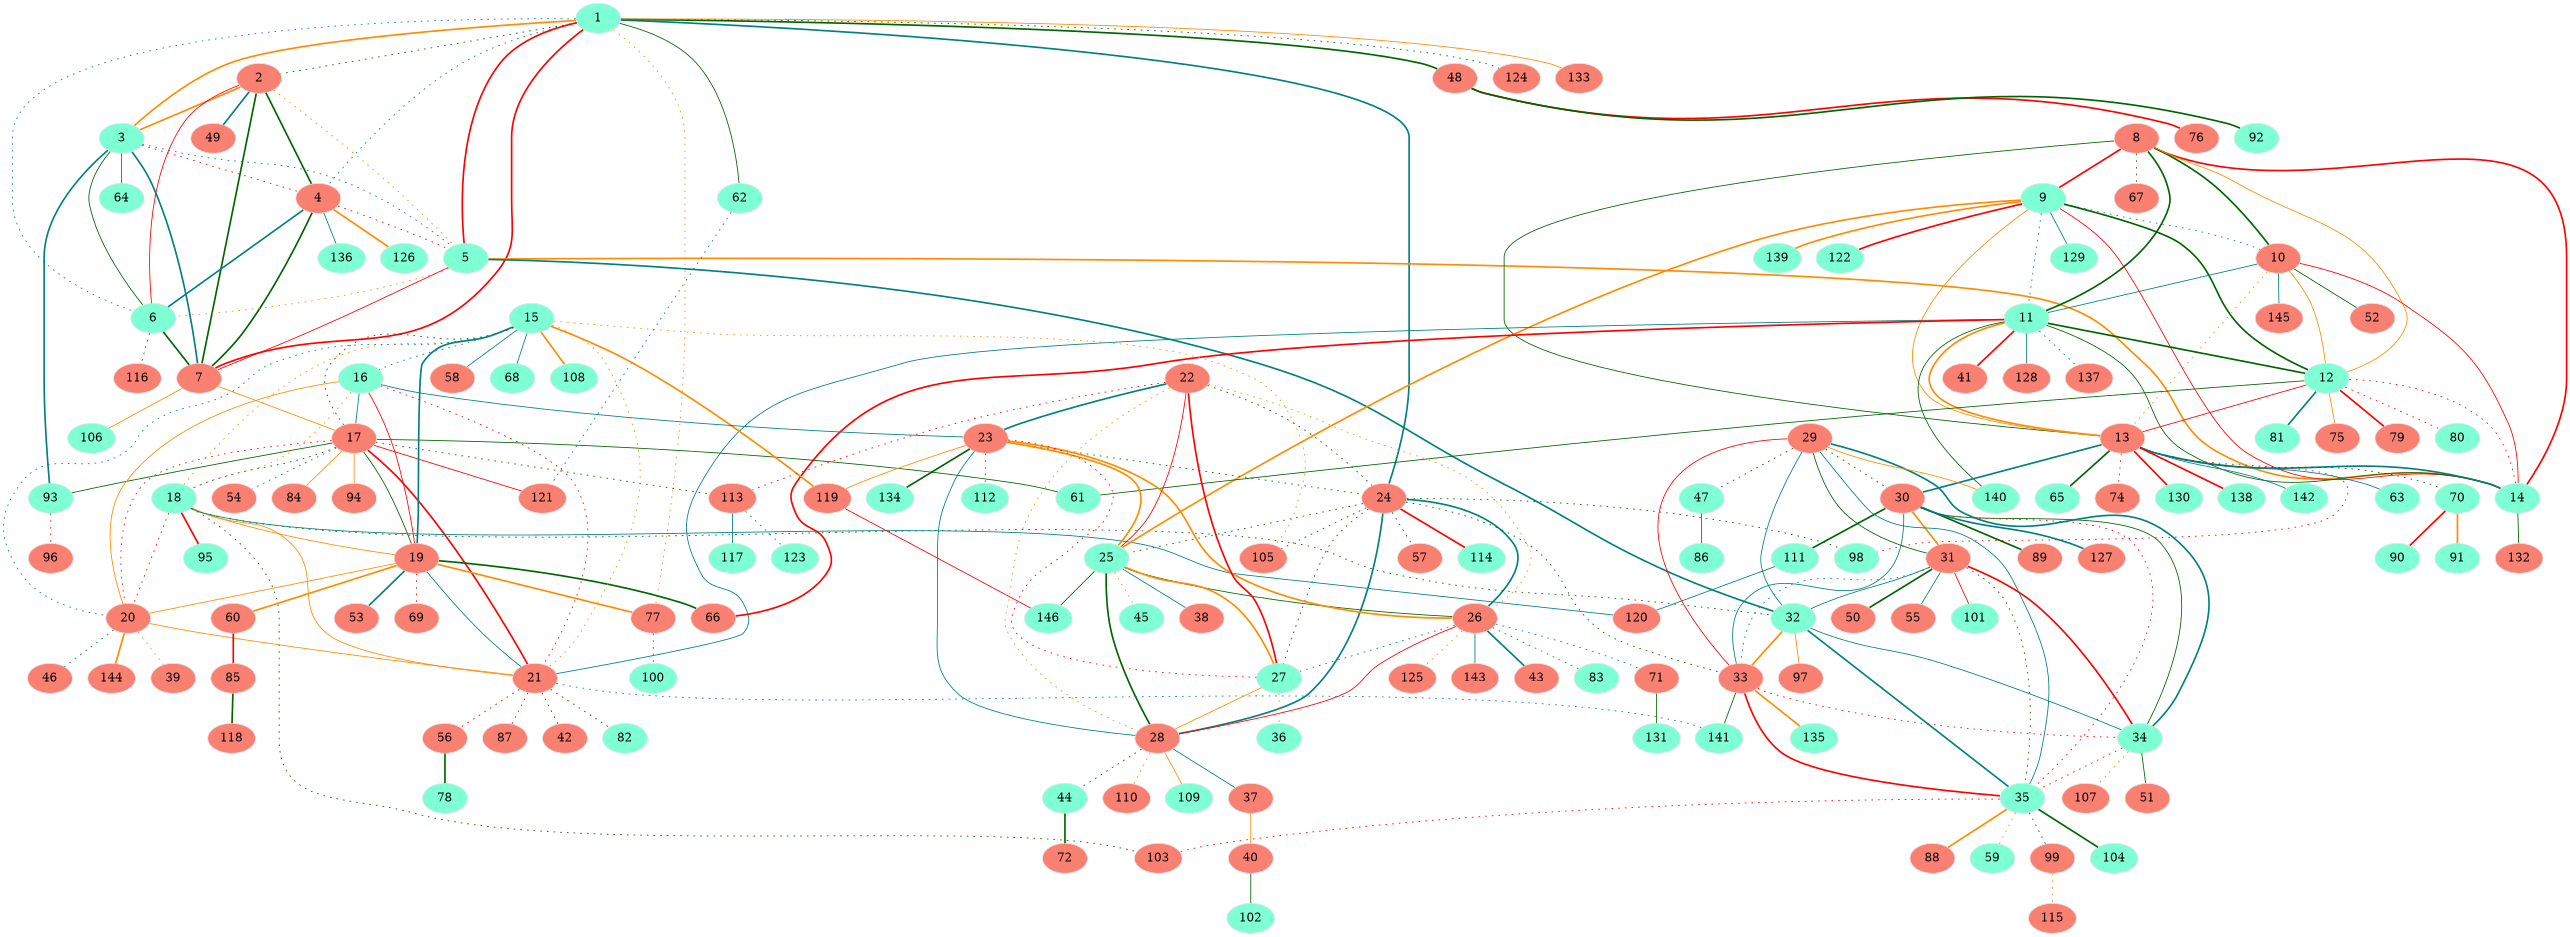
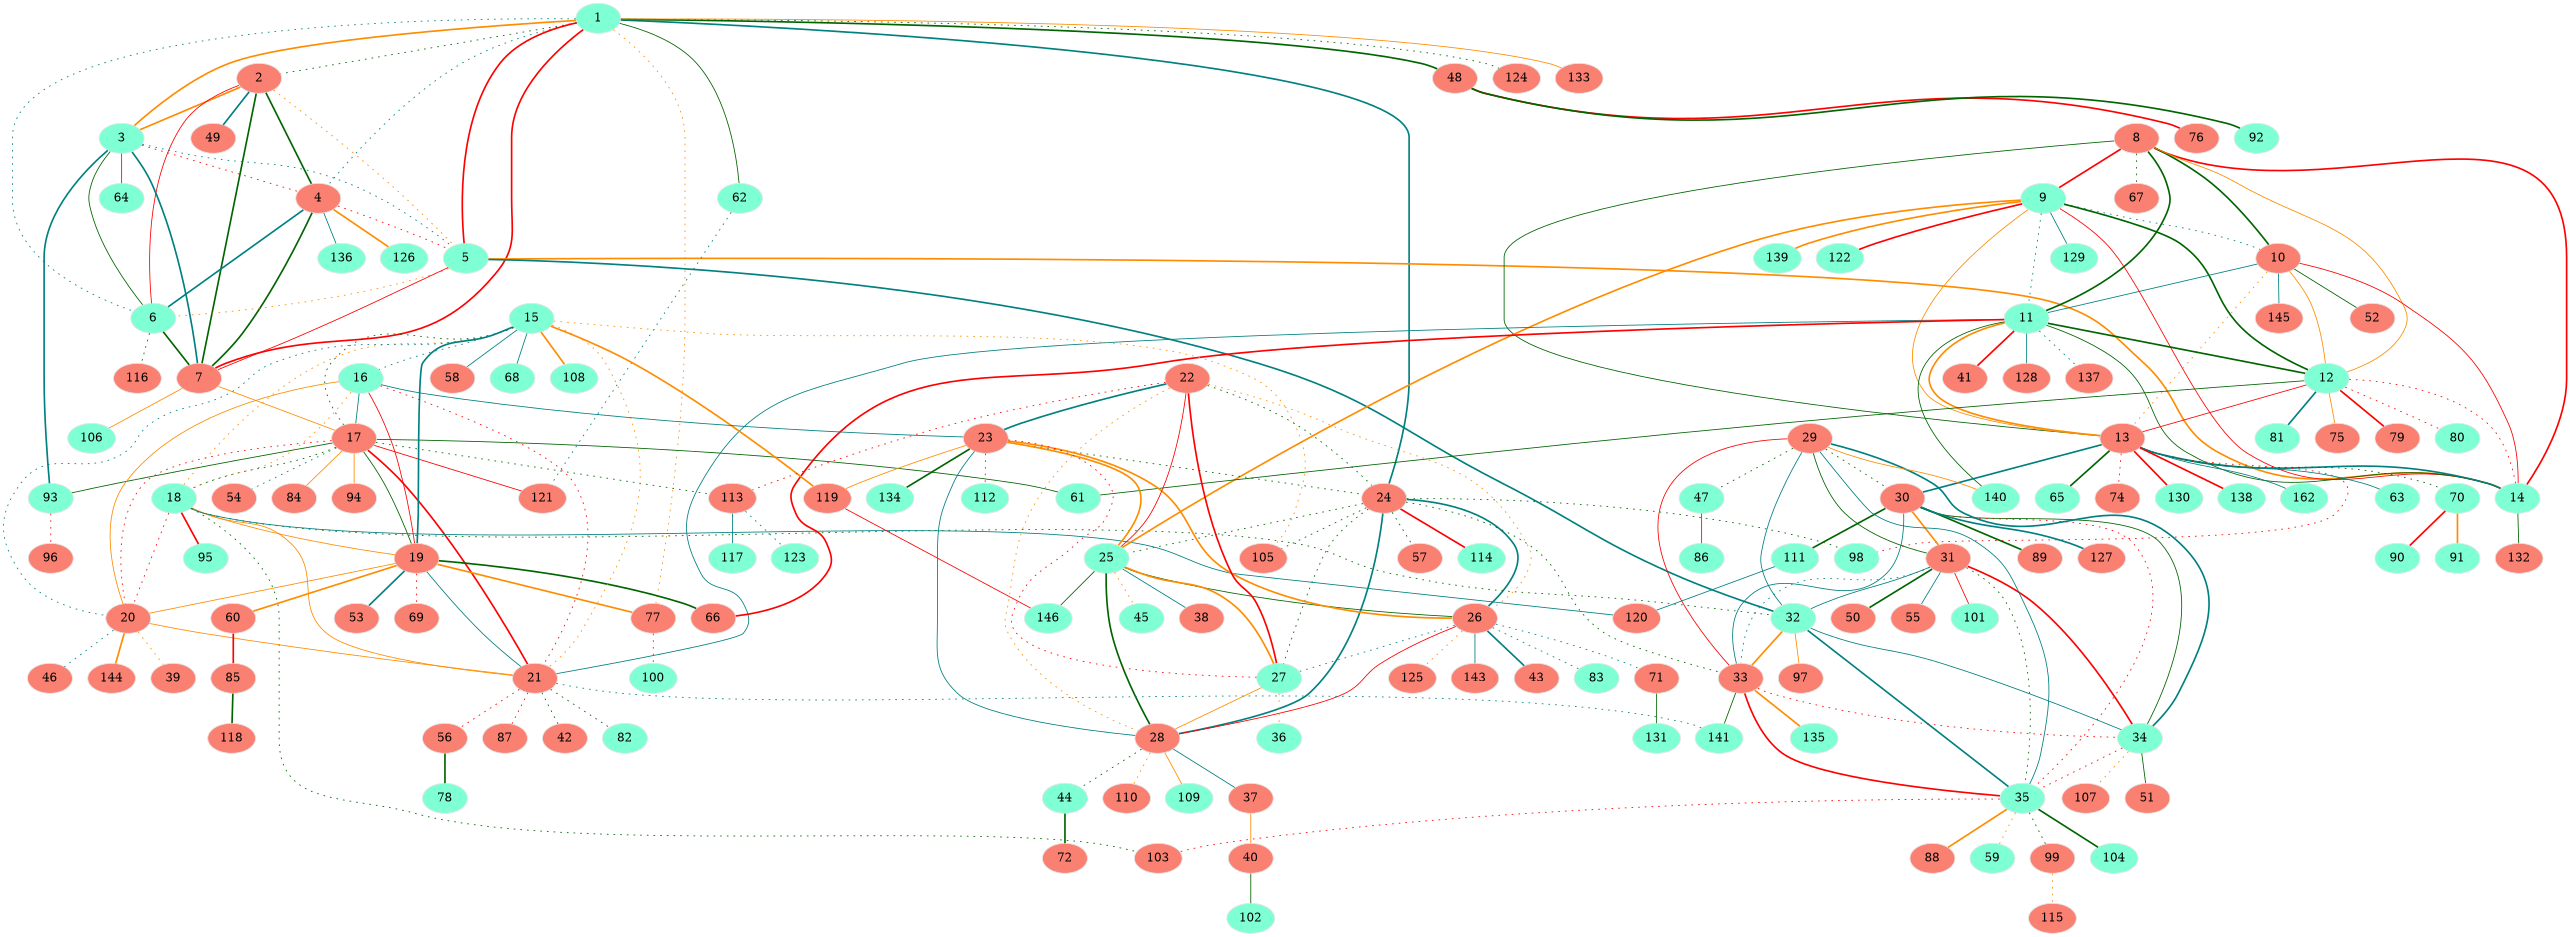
(2304, 498) -> (2304, 498)
